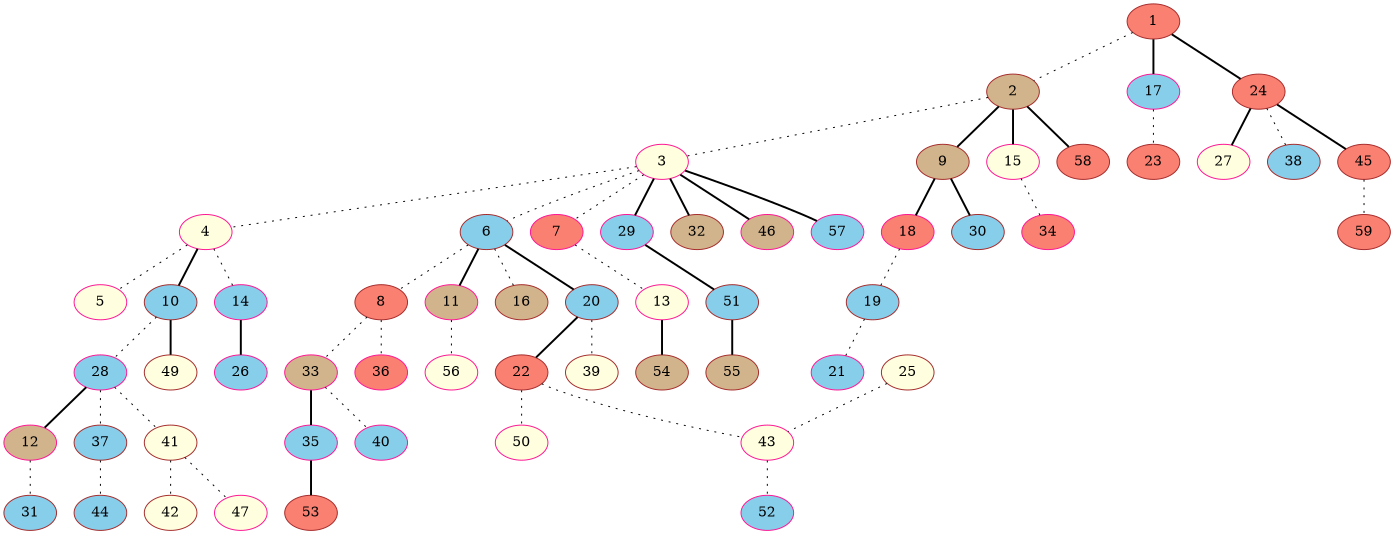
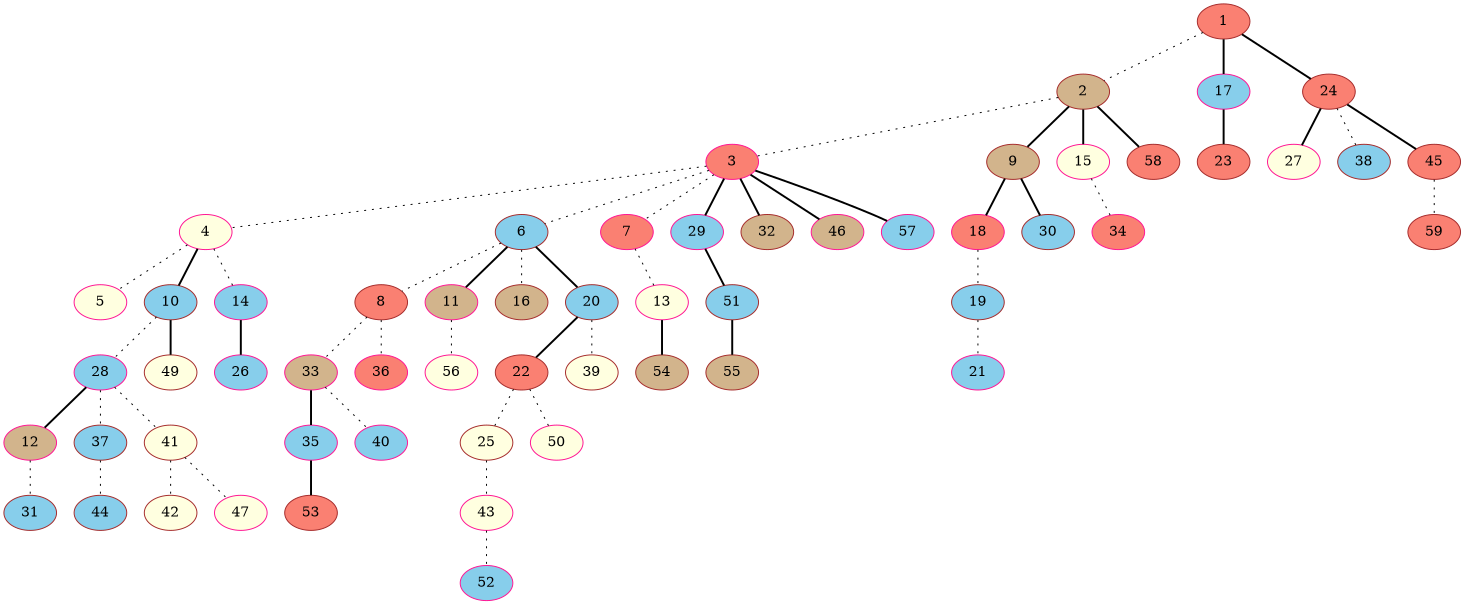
(1153, 127) -> (1224, 127)
(662, 162) -> (732, 162)
(641, 415) -> (504, 408)
